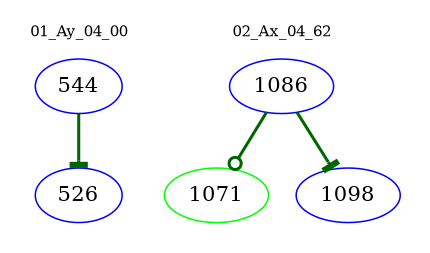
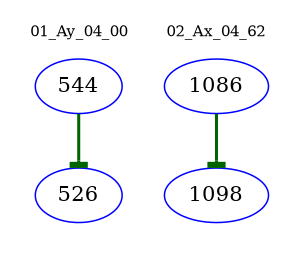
(216, 195) -> none
